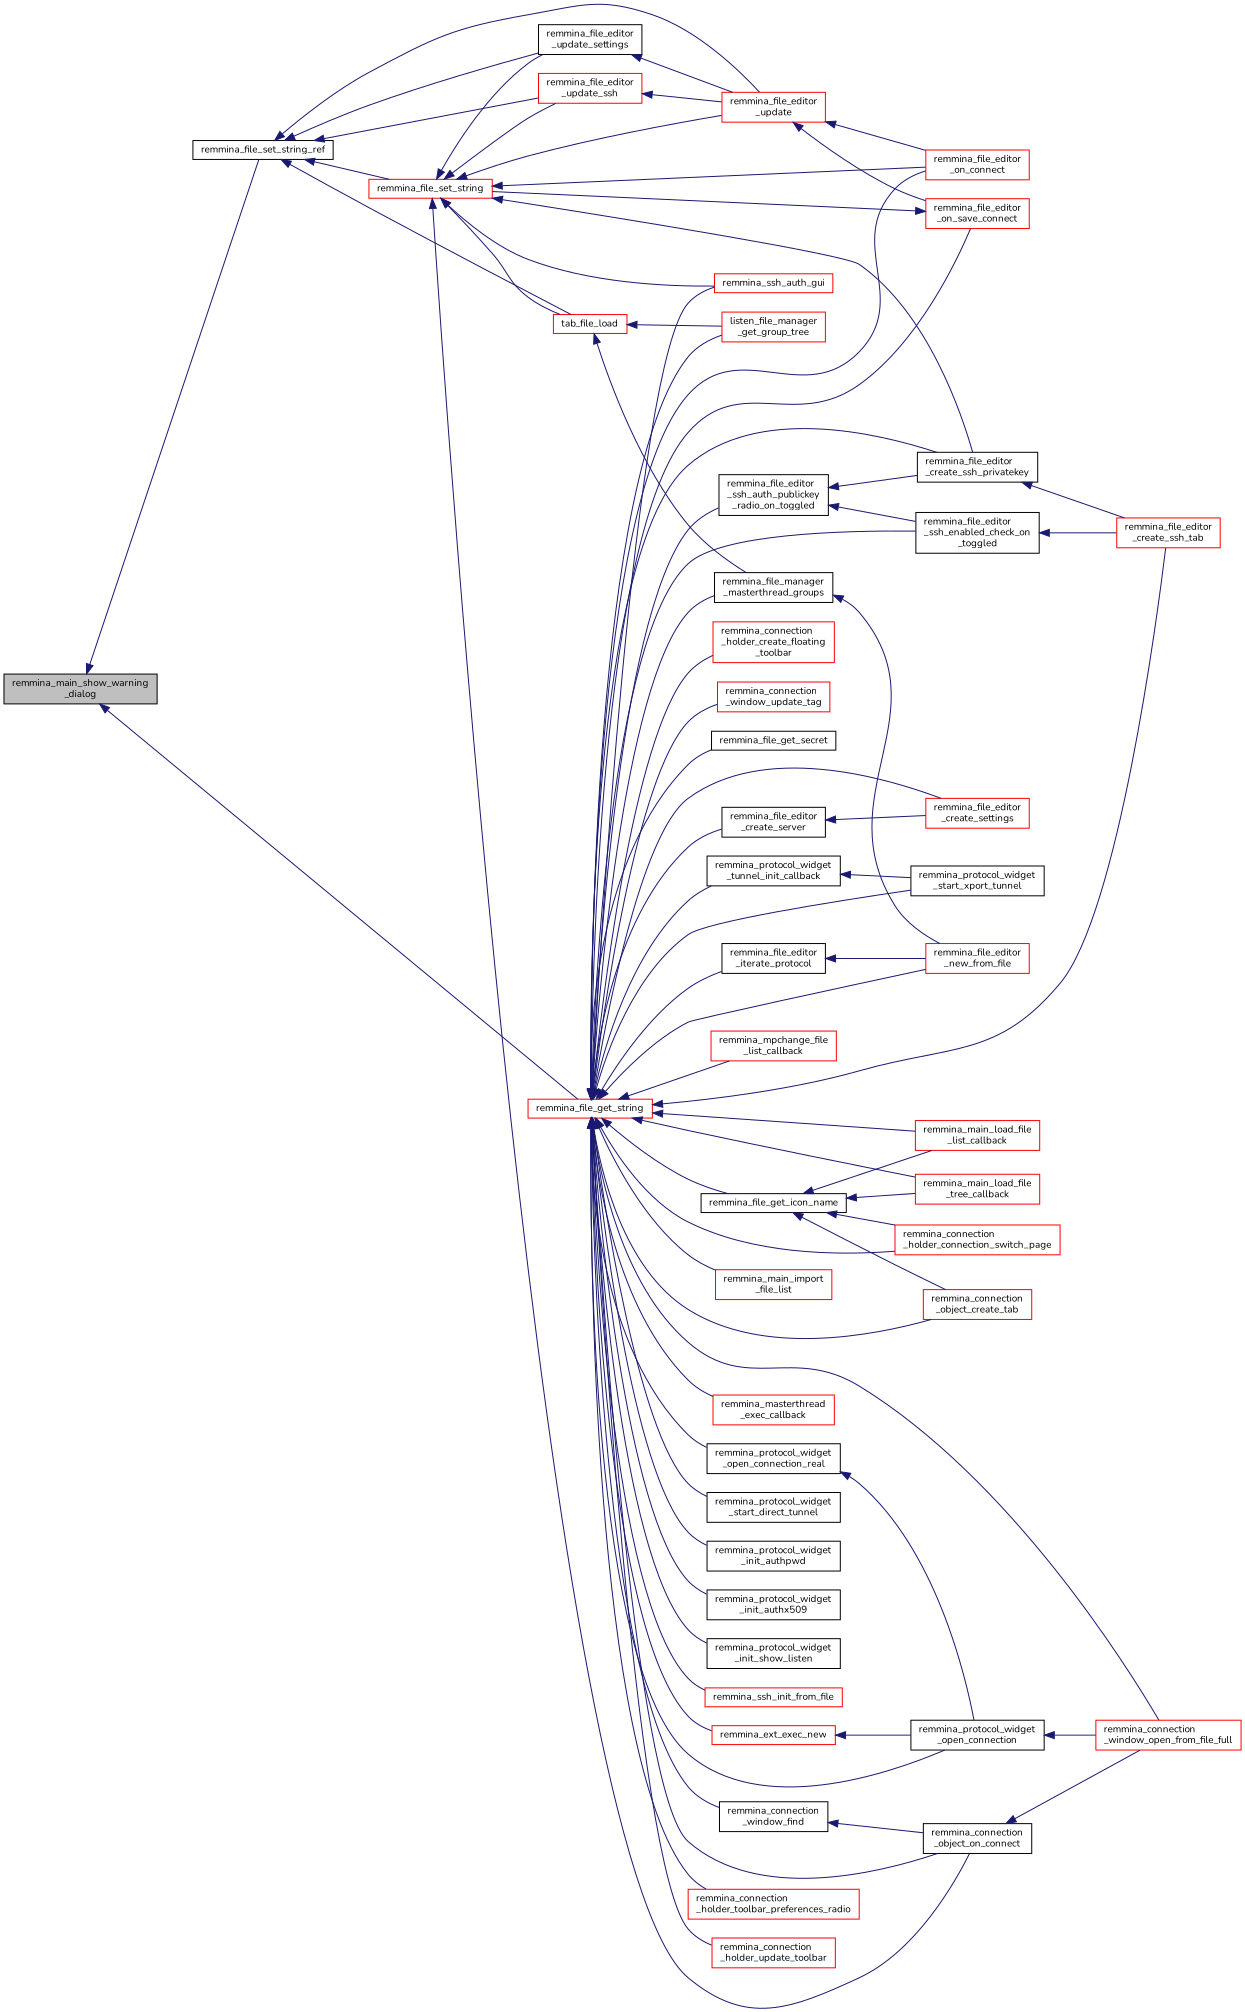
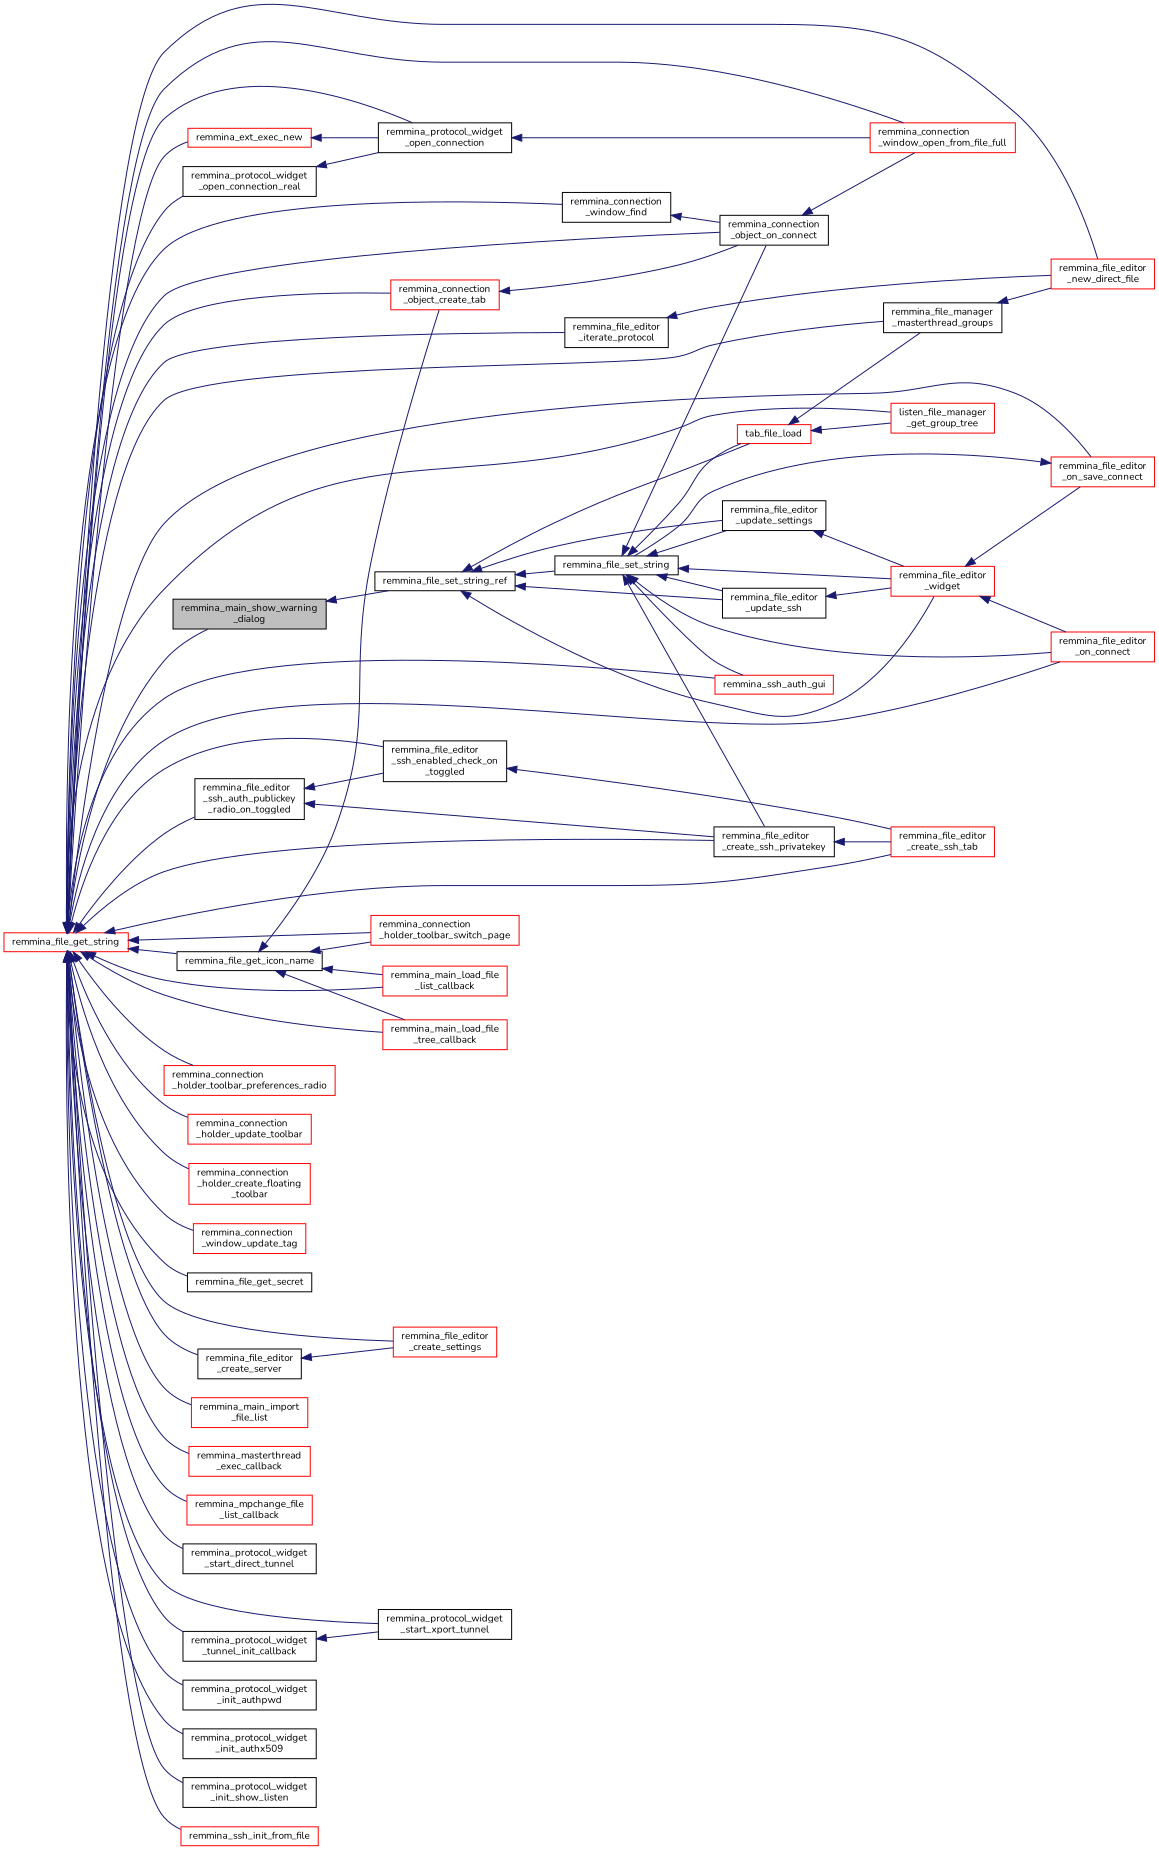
(590, 88) -> (774, 603)
(774, 107) -> (943, 581)
(431, 189) -> (617, 565)
none -> (626, 276)
(342, 905) -> (118, 736)
(978, 958) -> (1103, 274)
(978, 1240) -> (445, 930)
